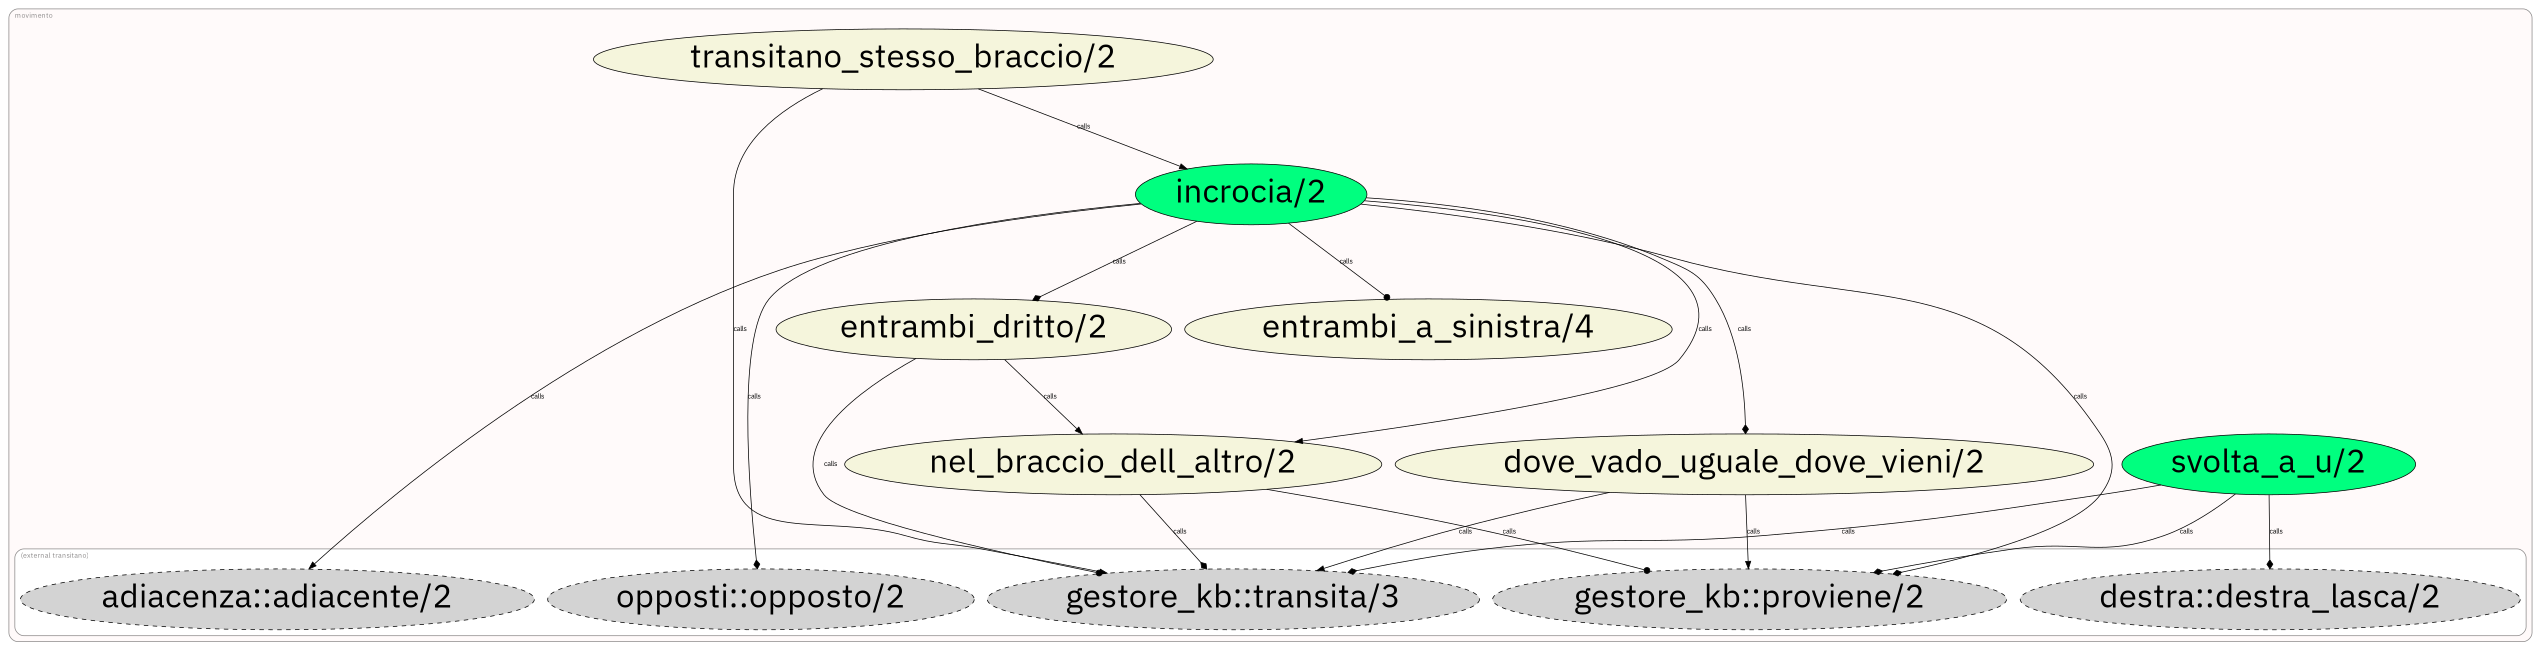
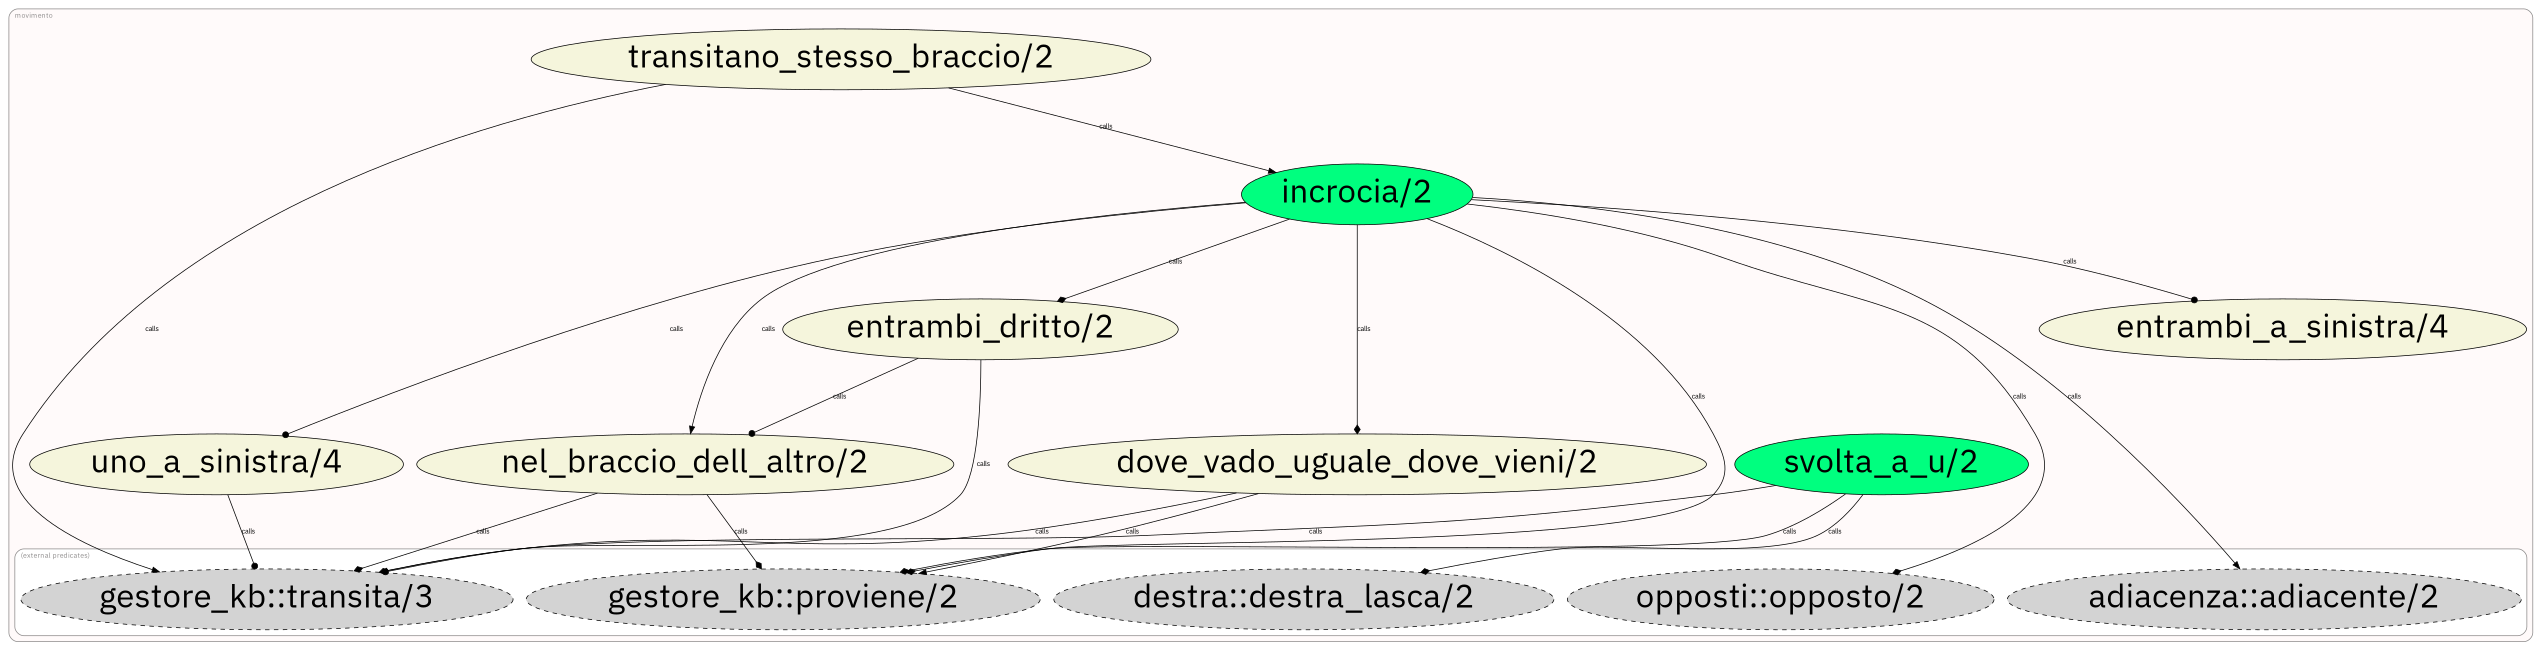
(1041, 394) -> (837, 395)
none -> (217, 464)
(1447, 523) -> (732, 528)
(55, 556) -> (56, 556)
